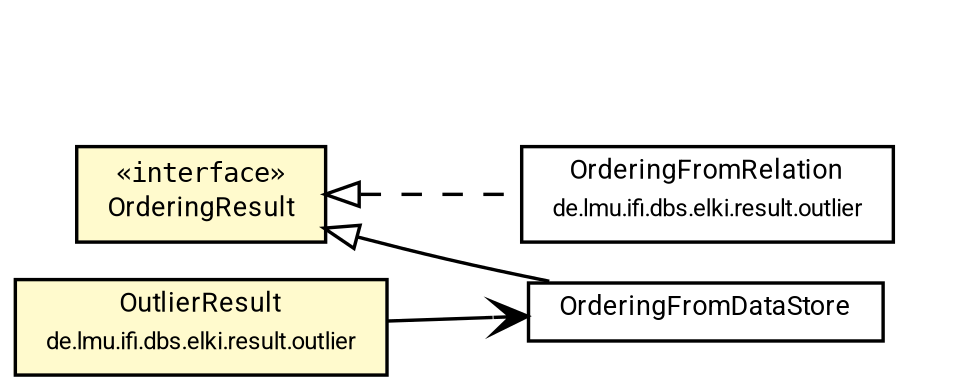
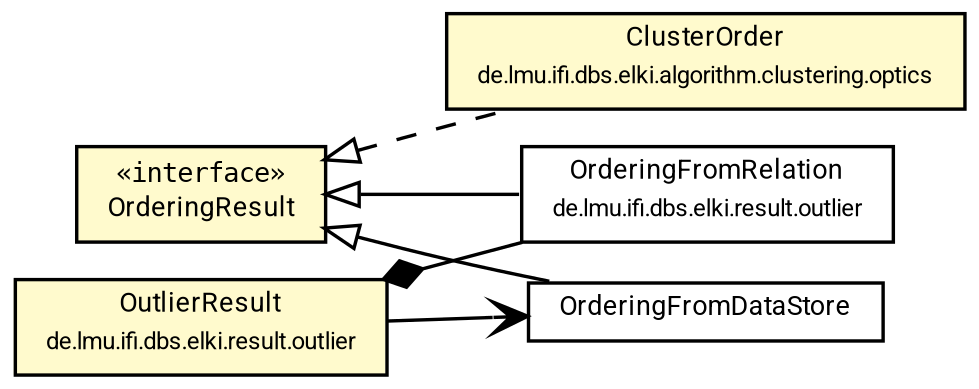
none -> (706, 61)
(440, 194) -> (440, 194)
none -> (498, 249)
